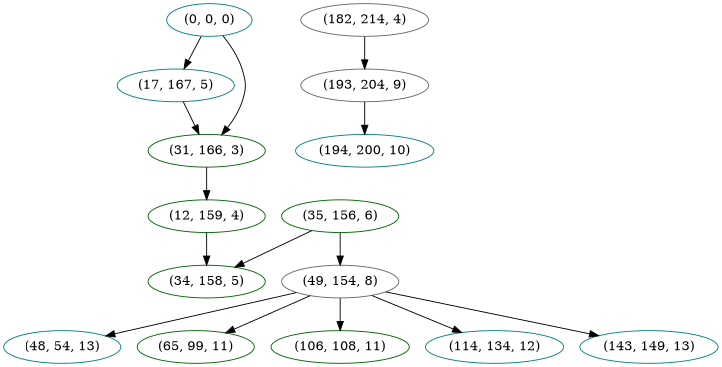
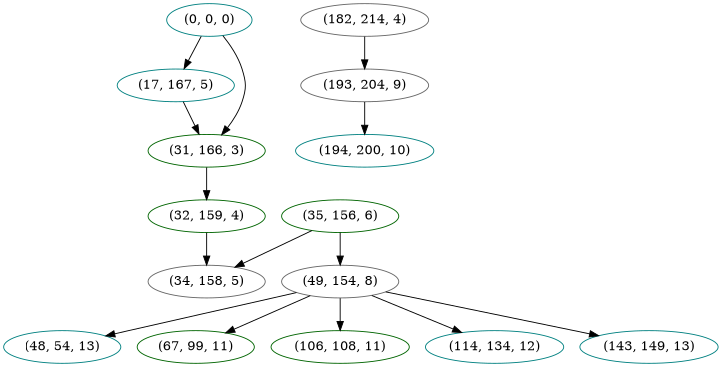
(207, 216) -> (207, 216)
(207, 282) -> (207, 282)
(196, 347) -> (196, 347)
